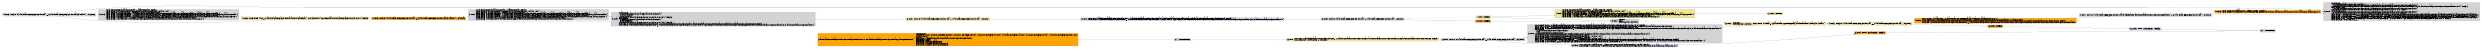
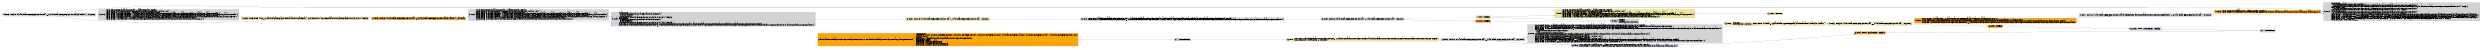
(1621, 21) -> (1622, 21)
